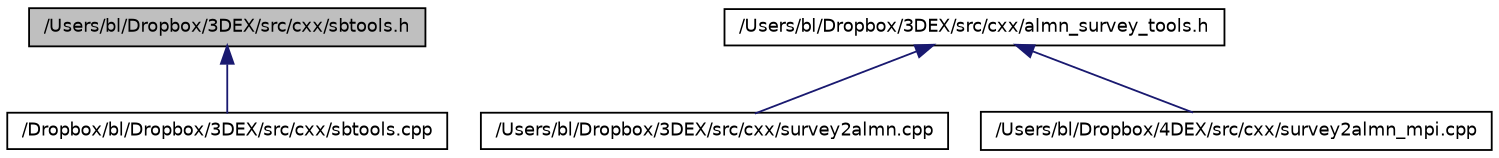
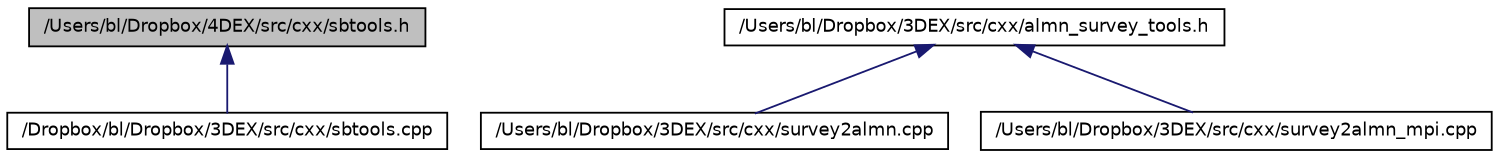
(227, 27) -> (227, 27)
(1236, 131) -> (1236, 131)
